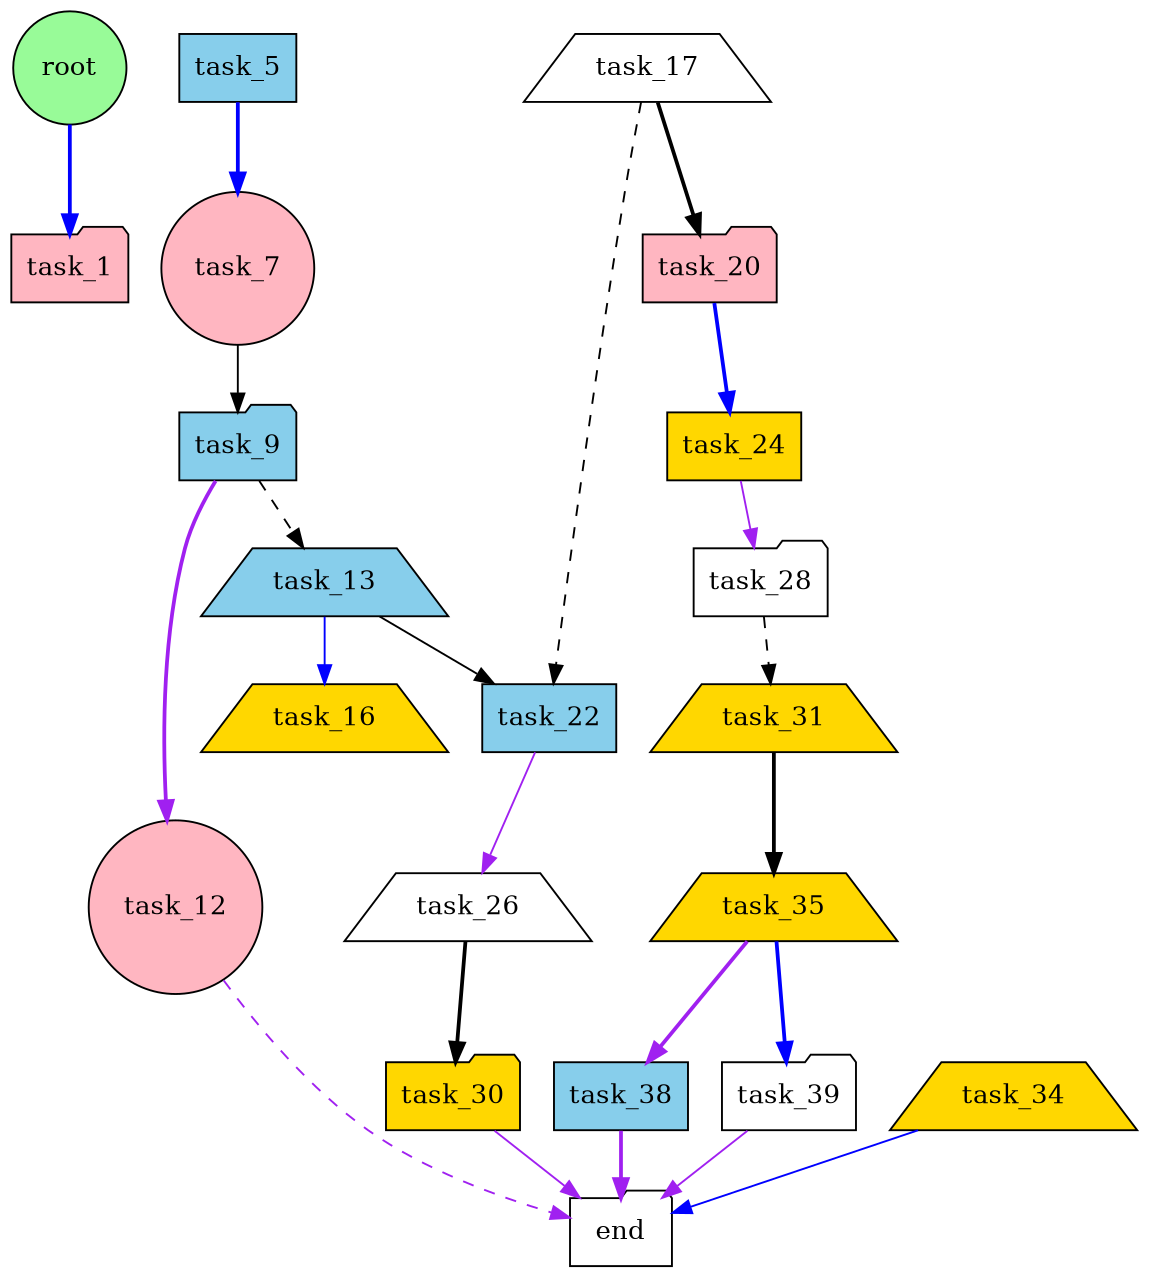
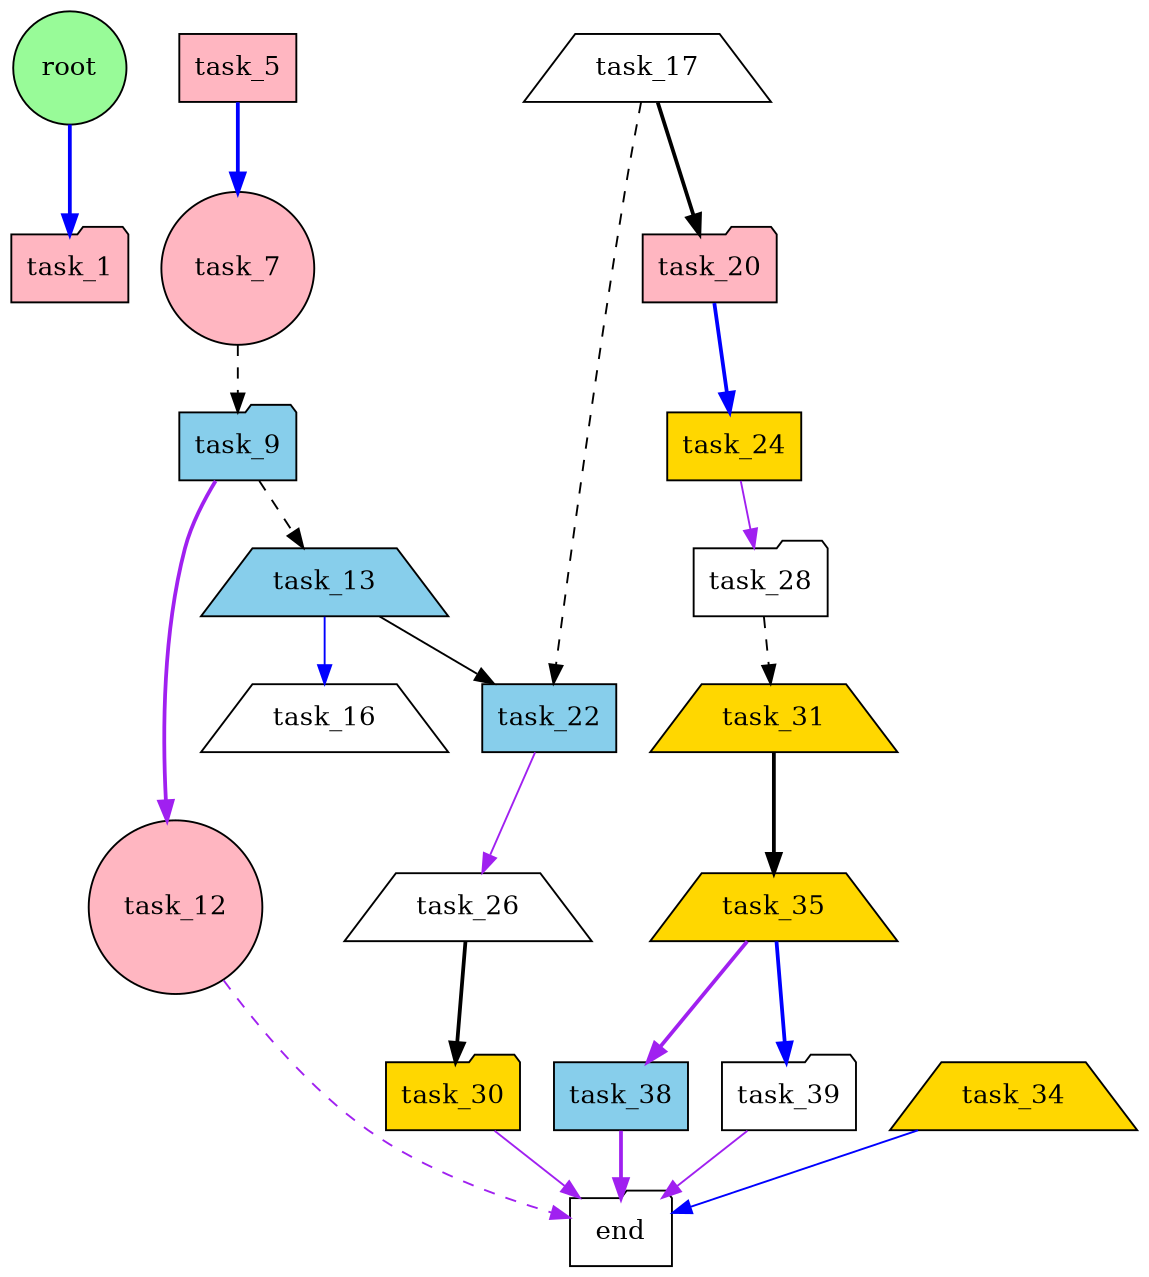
(238, 68) -> (238, 68)
(238, 369) -> (238, 369)
(325, 718) -> (325, 718)
